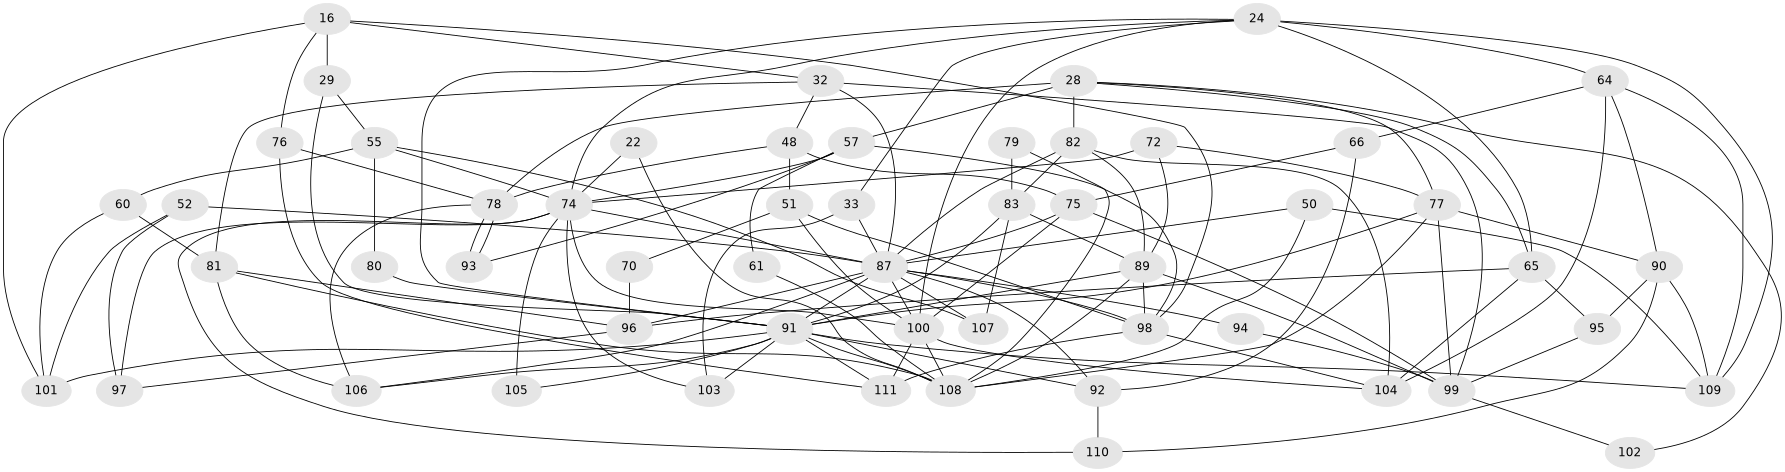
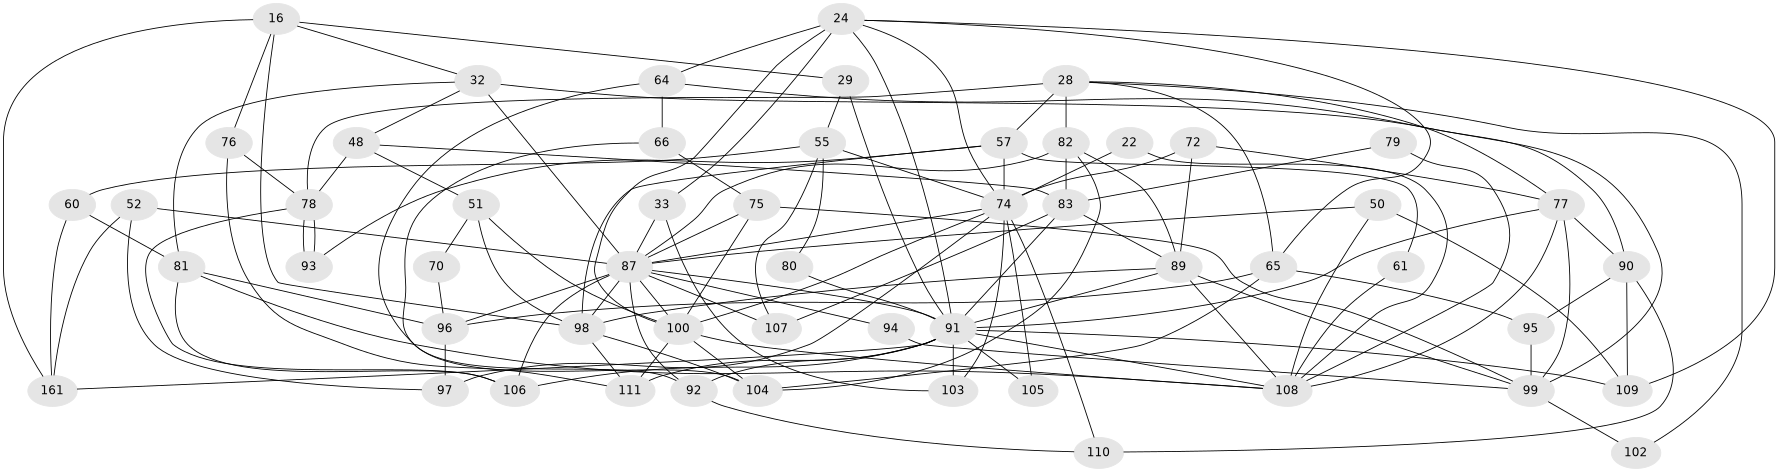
(887, 172) -> (832, 173)
(1743, 205) -> none
(46, 391) -> (53, 391)
